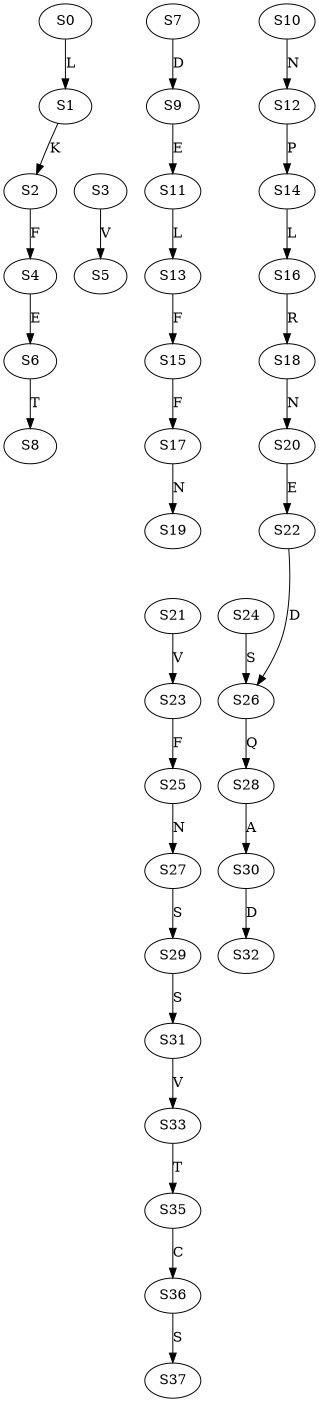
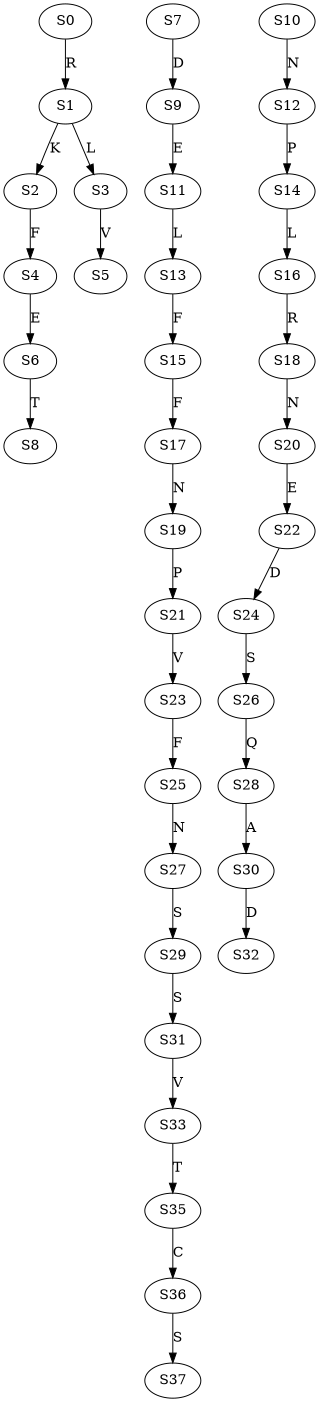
(71, 64) -> (71, 64)
none -> (81, 144)
none -> (173, 569)
(287, 615) -> (269, 569)
